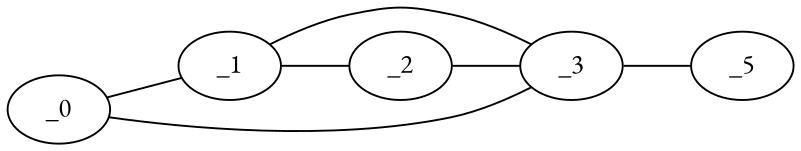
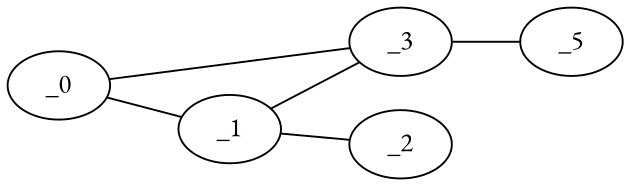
(486, 66) -> none
